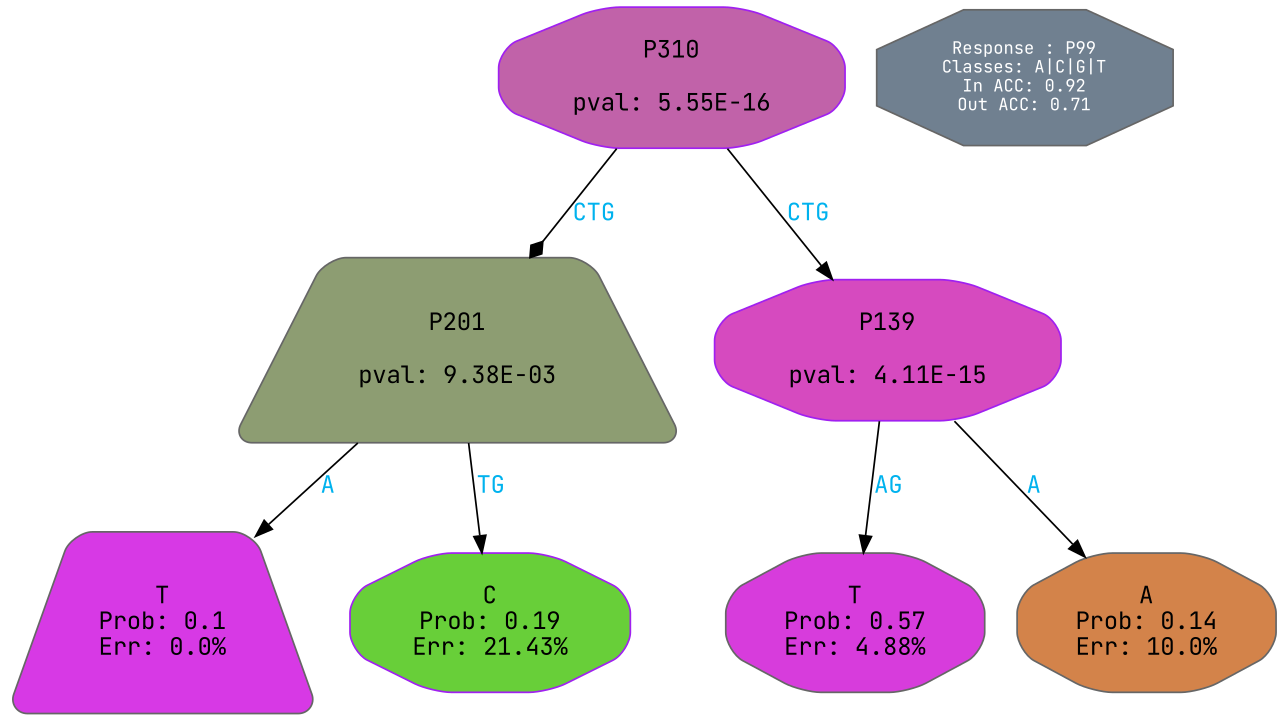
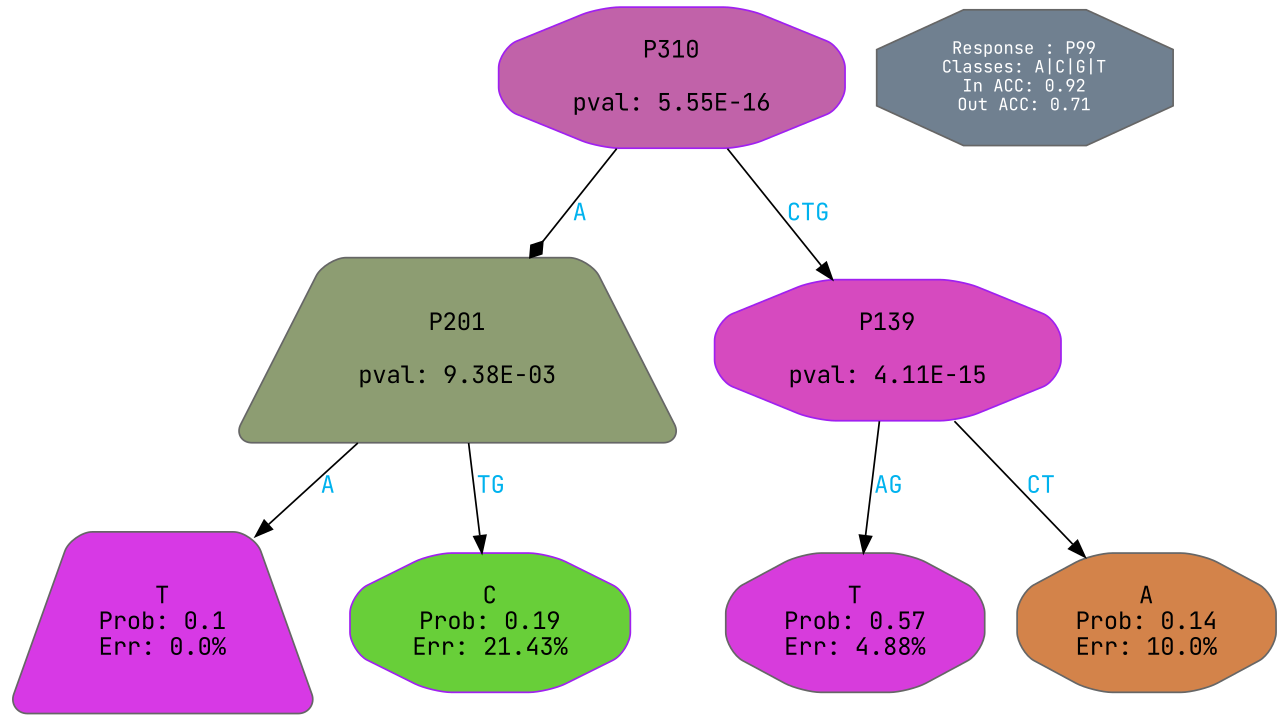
(594, 214) -> (580, 214)
(1034, 486) -> (1041, 486)
